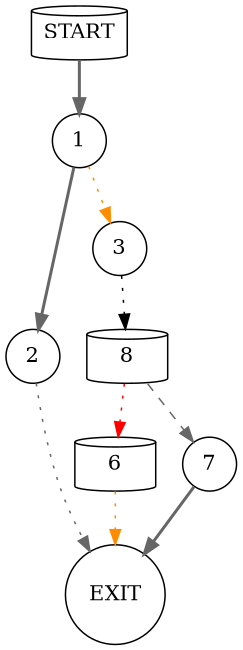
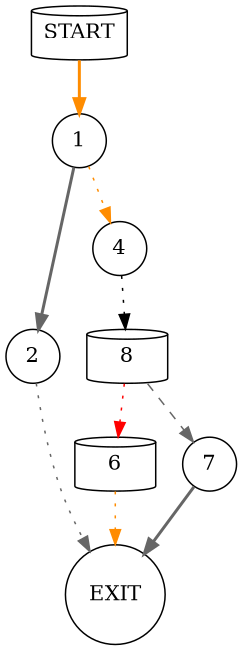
(79, 79) -> (79, 79)
(120, 249) -> (120, 249)
